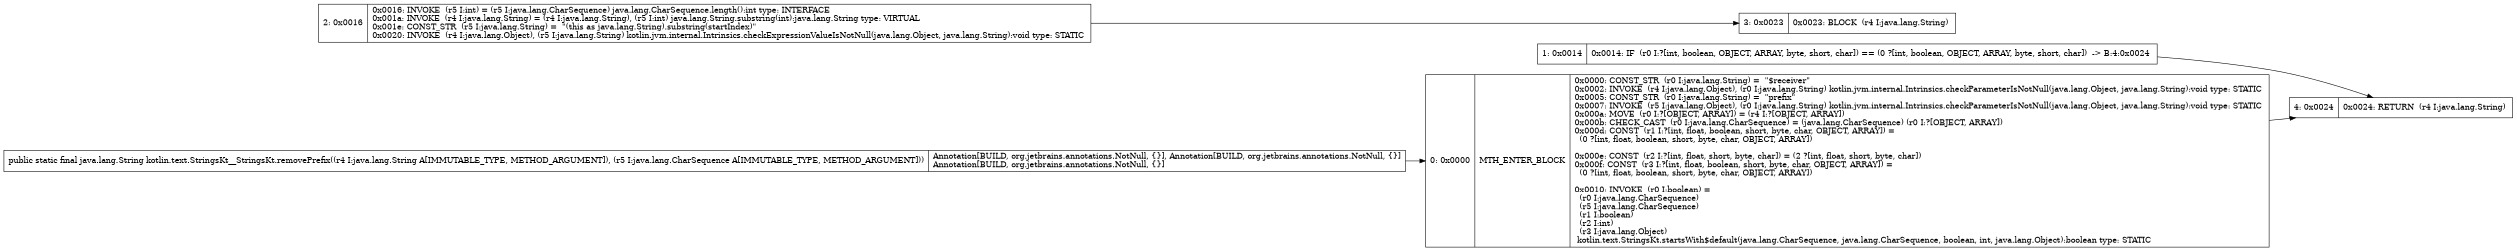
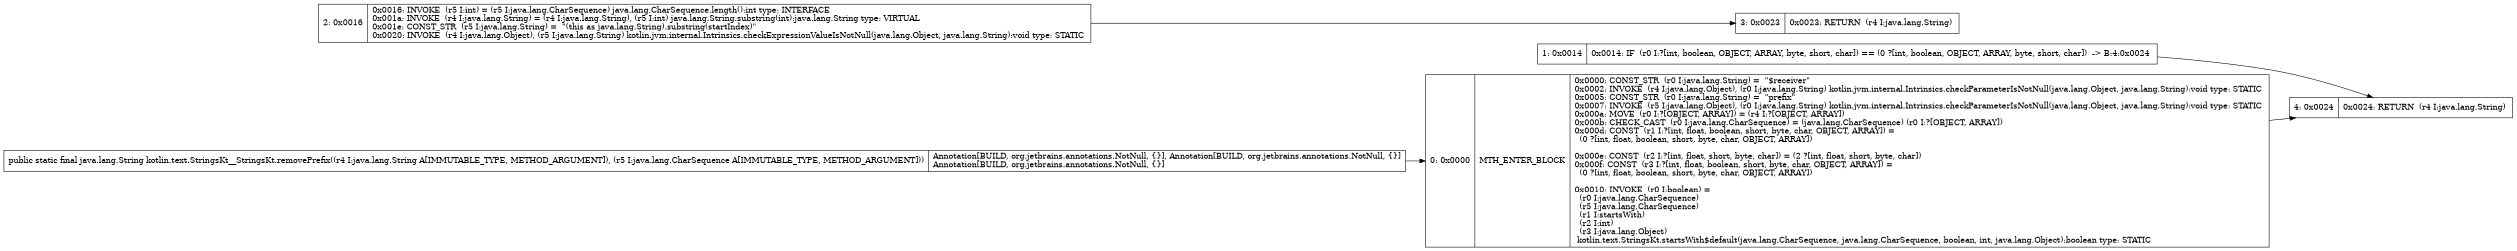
(1872, 23) -> (1872, 23)
(1604, 215) -> (1610, 215)
